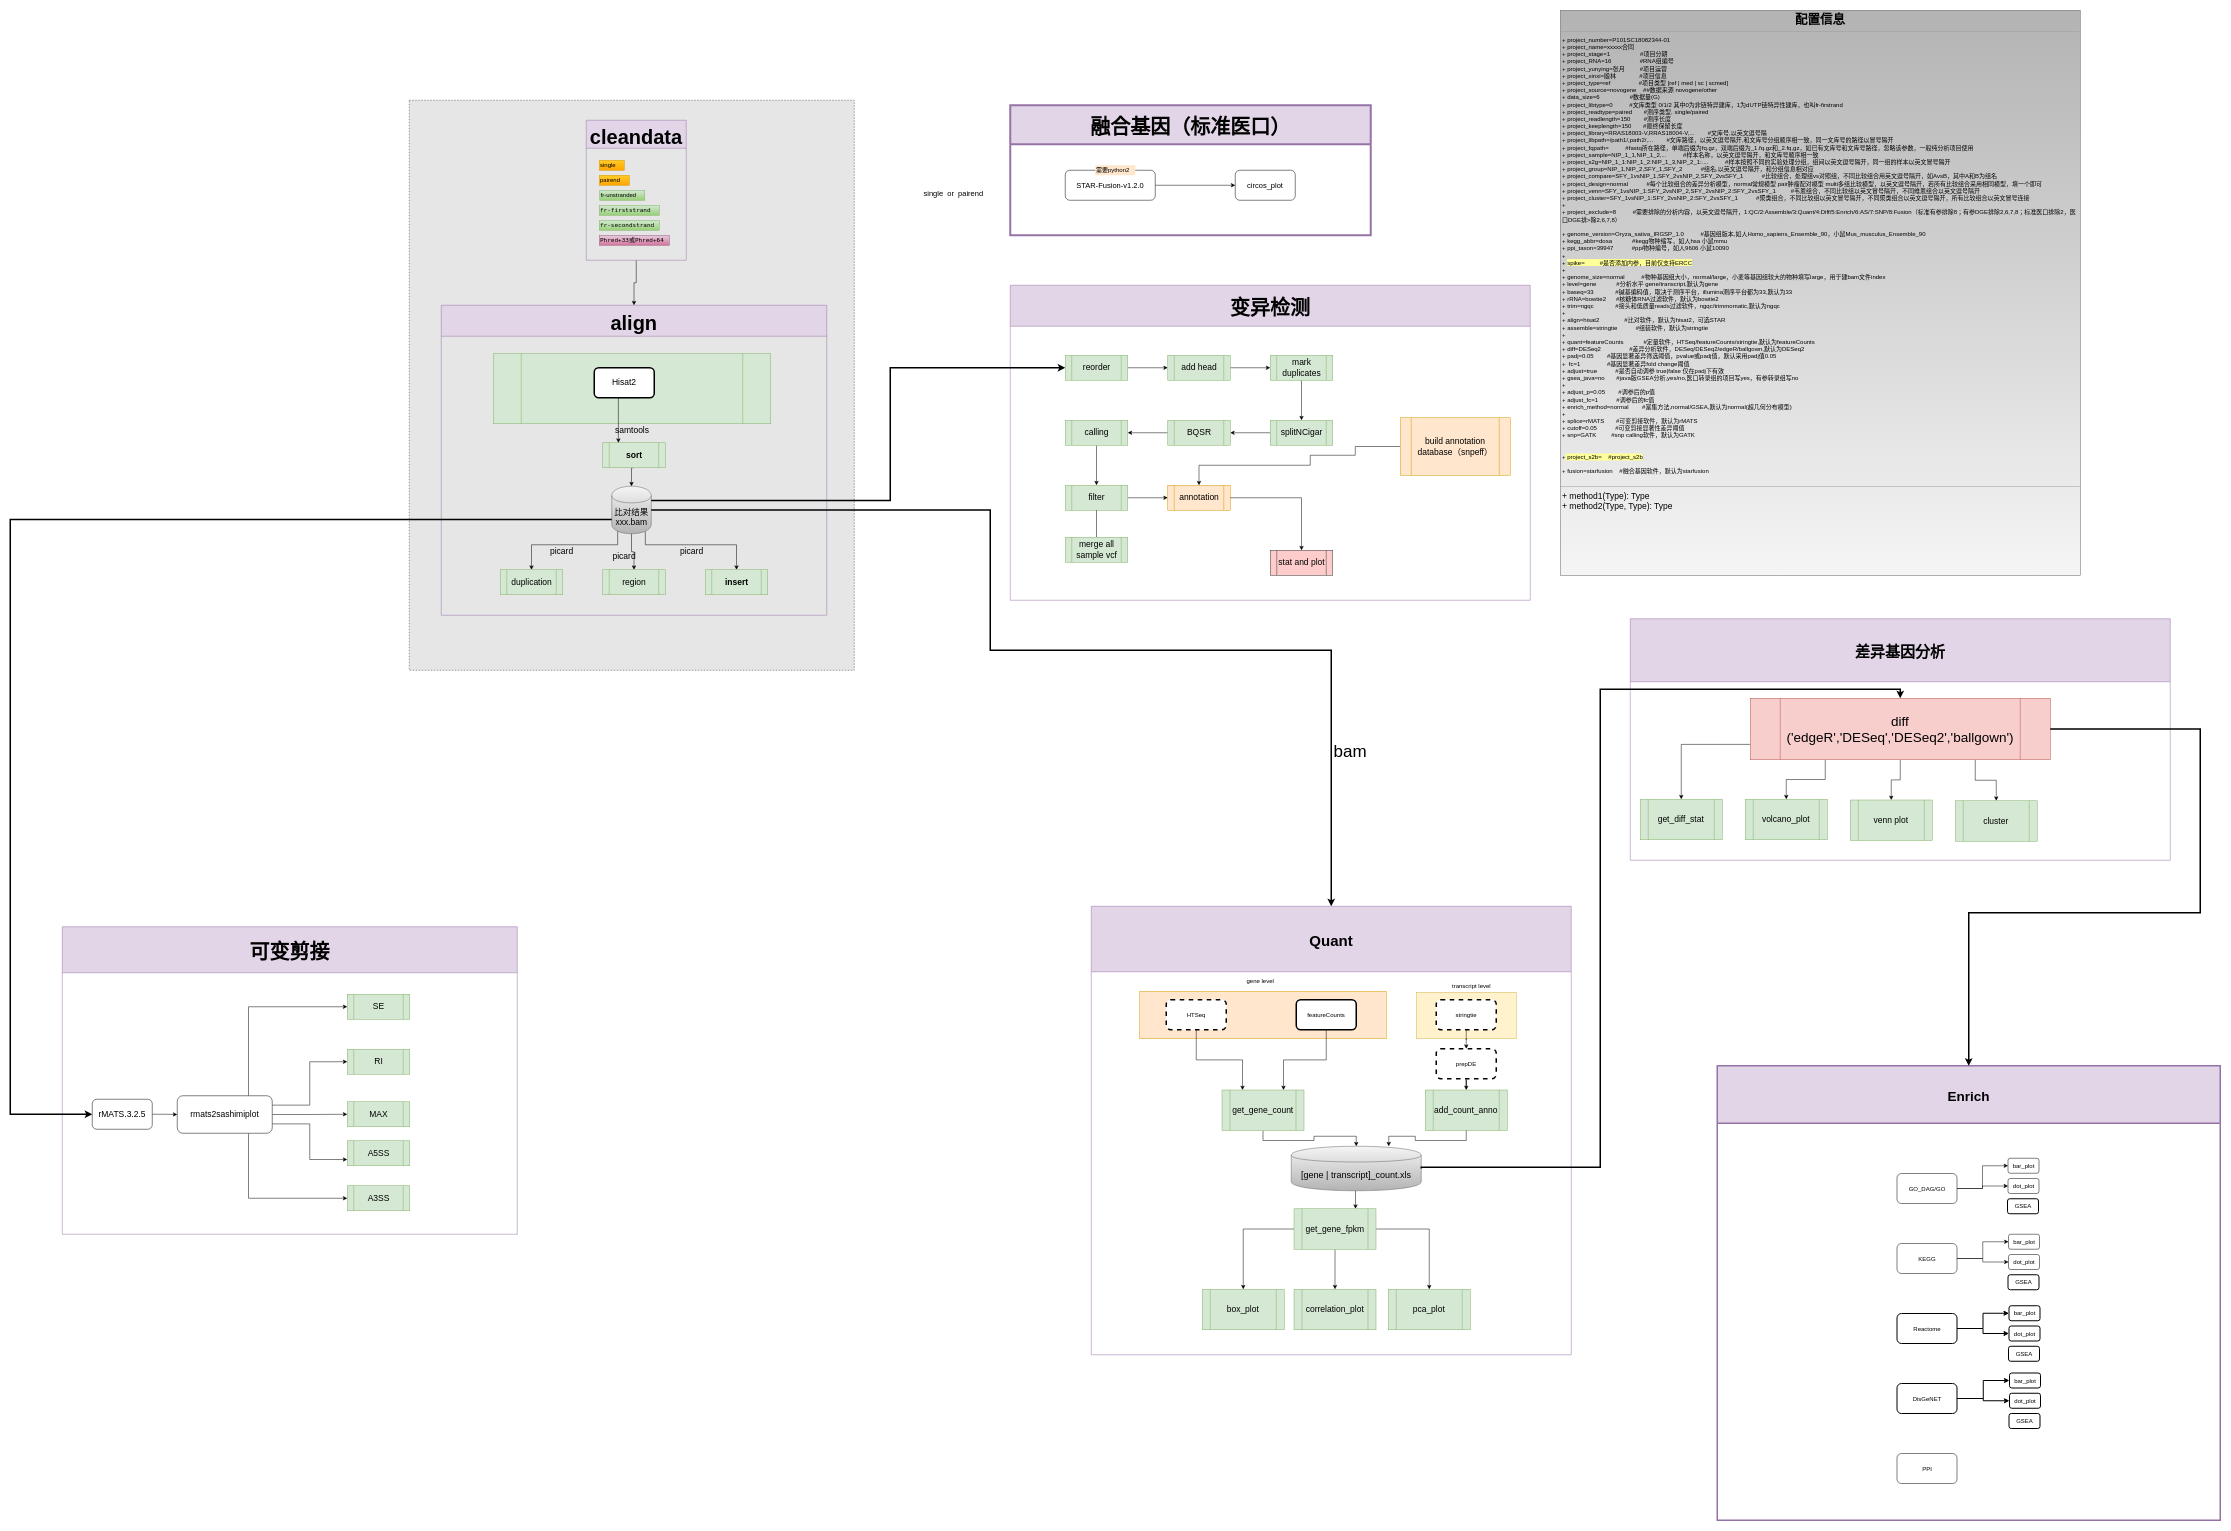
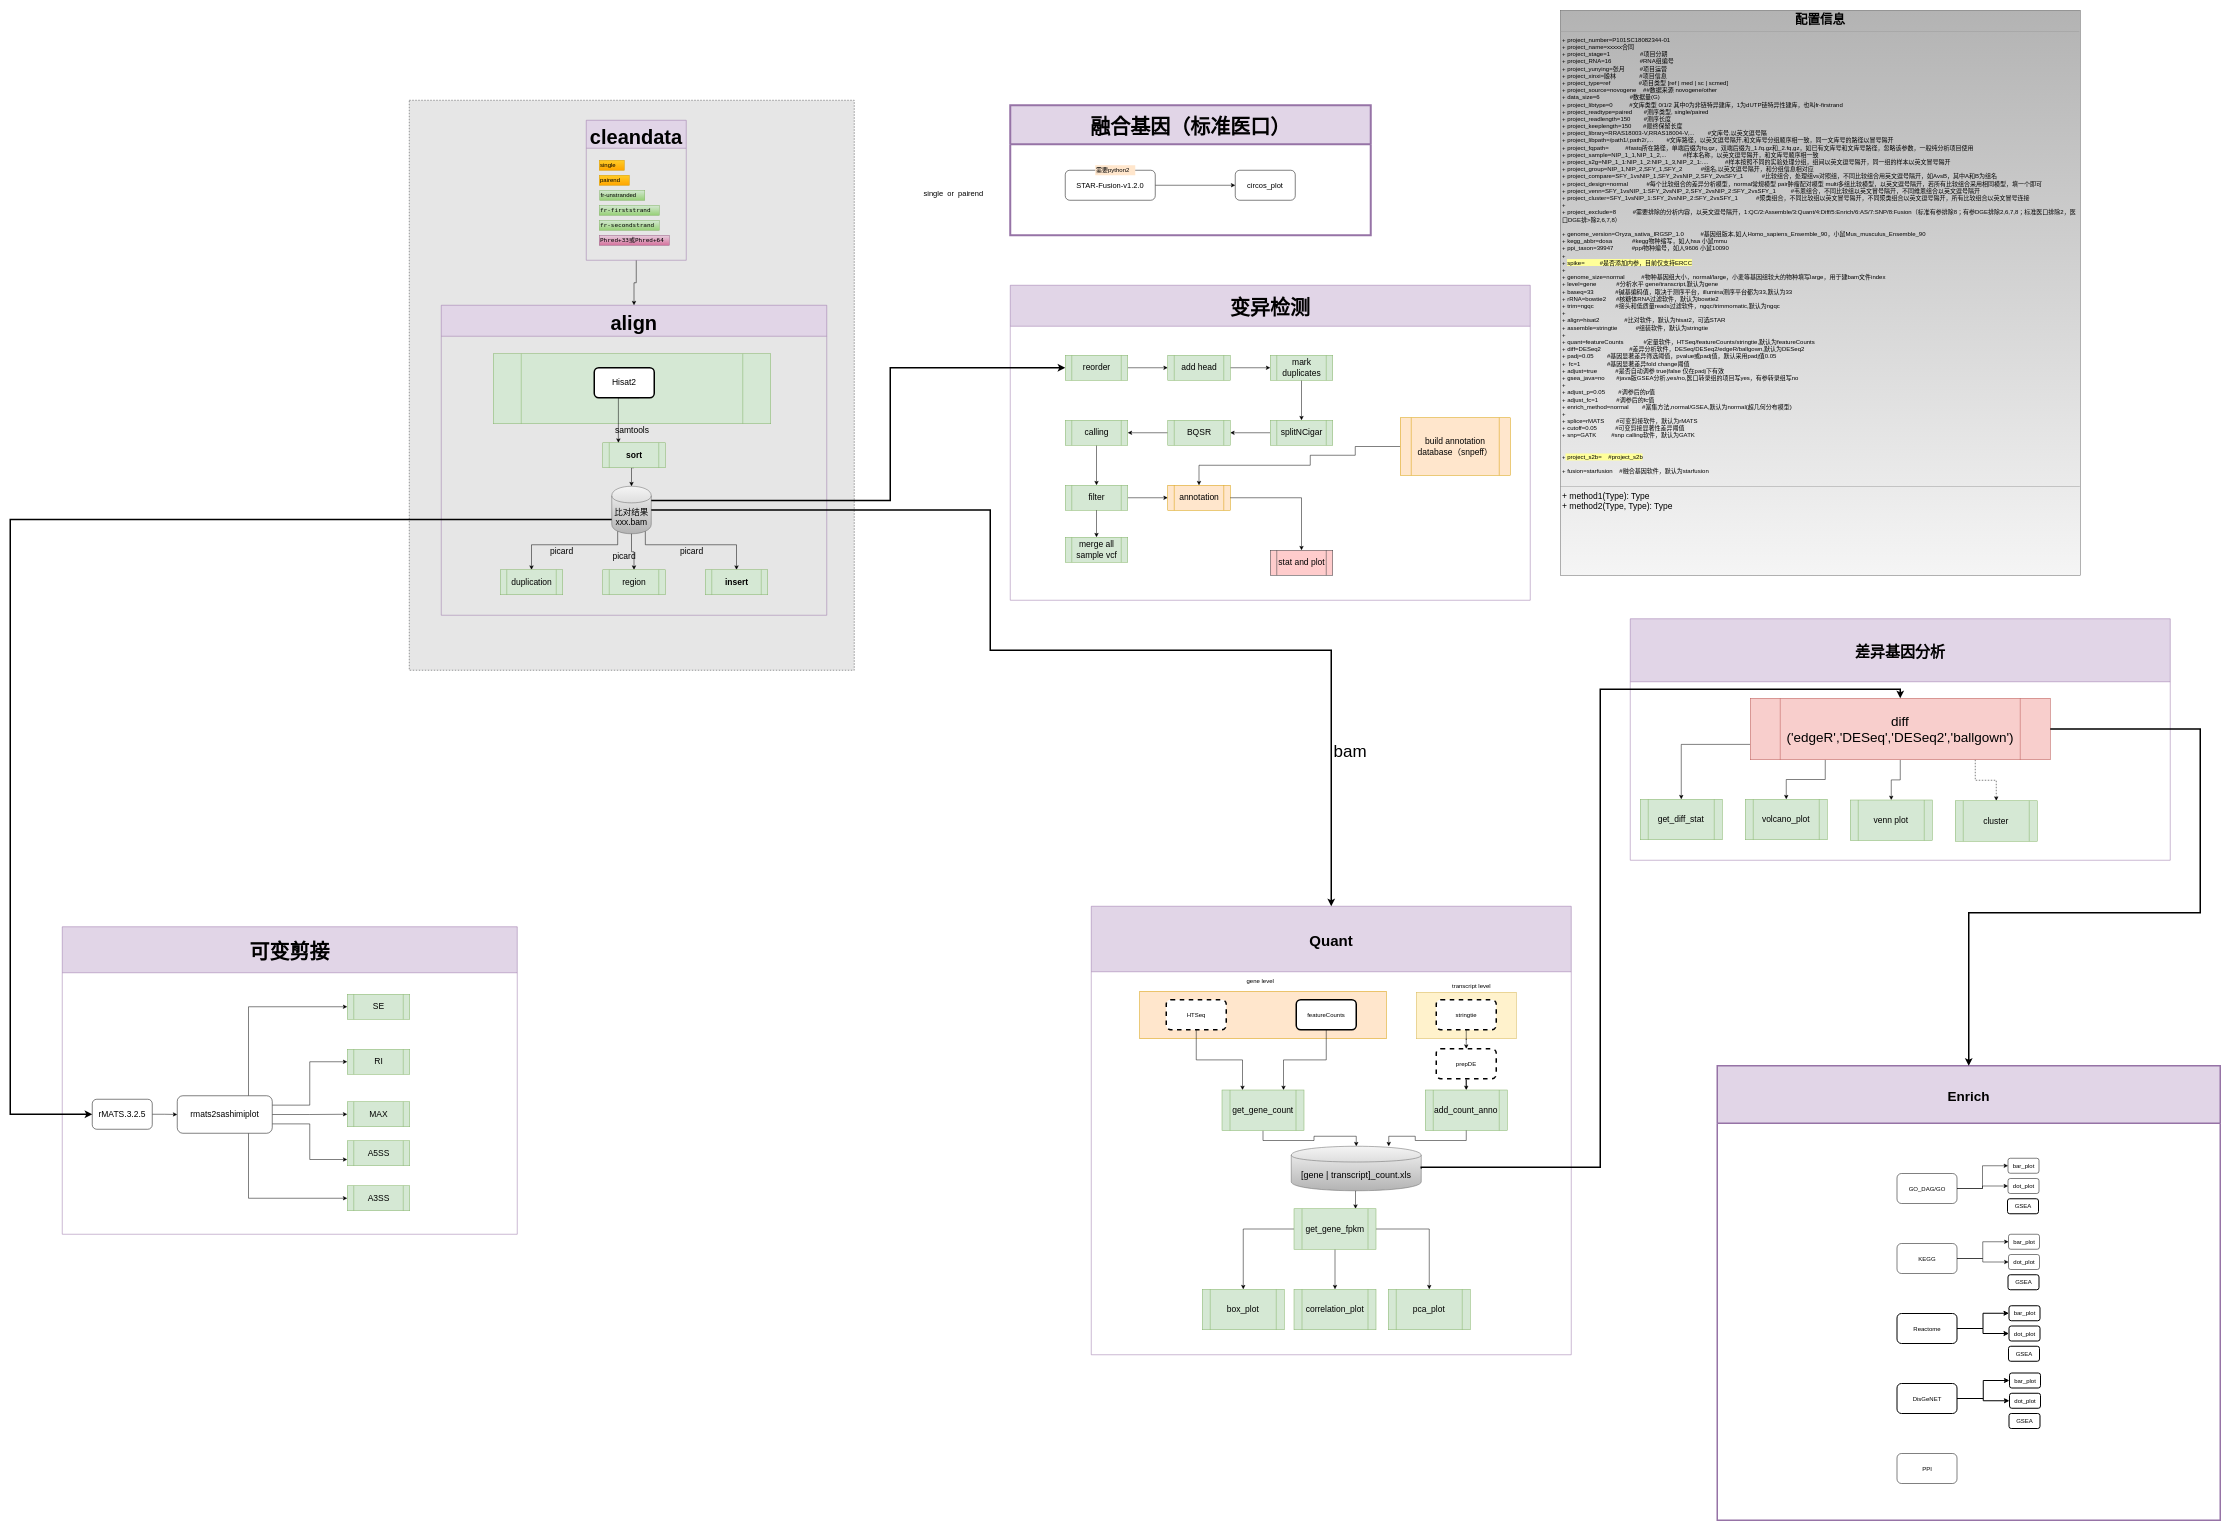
(1097, 534) -> (1097, 532)
(1983, 780) -> (1983, 780)
